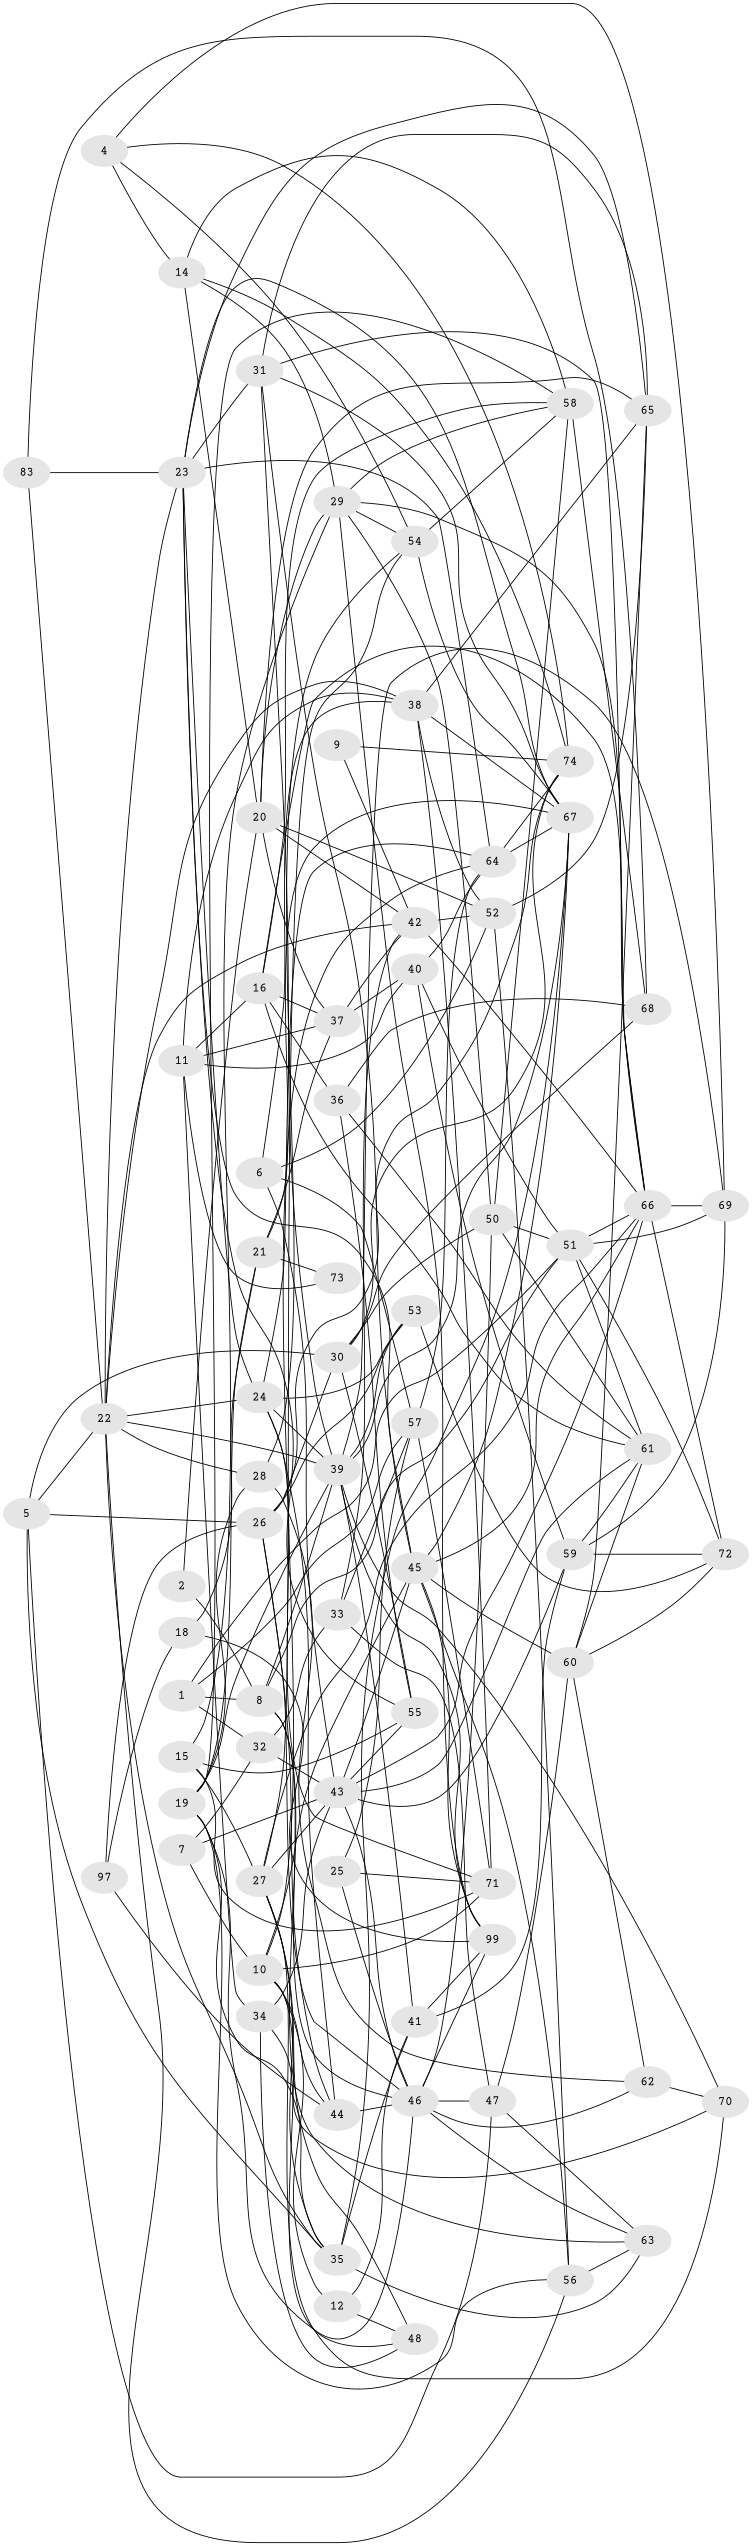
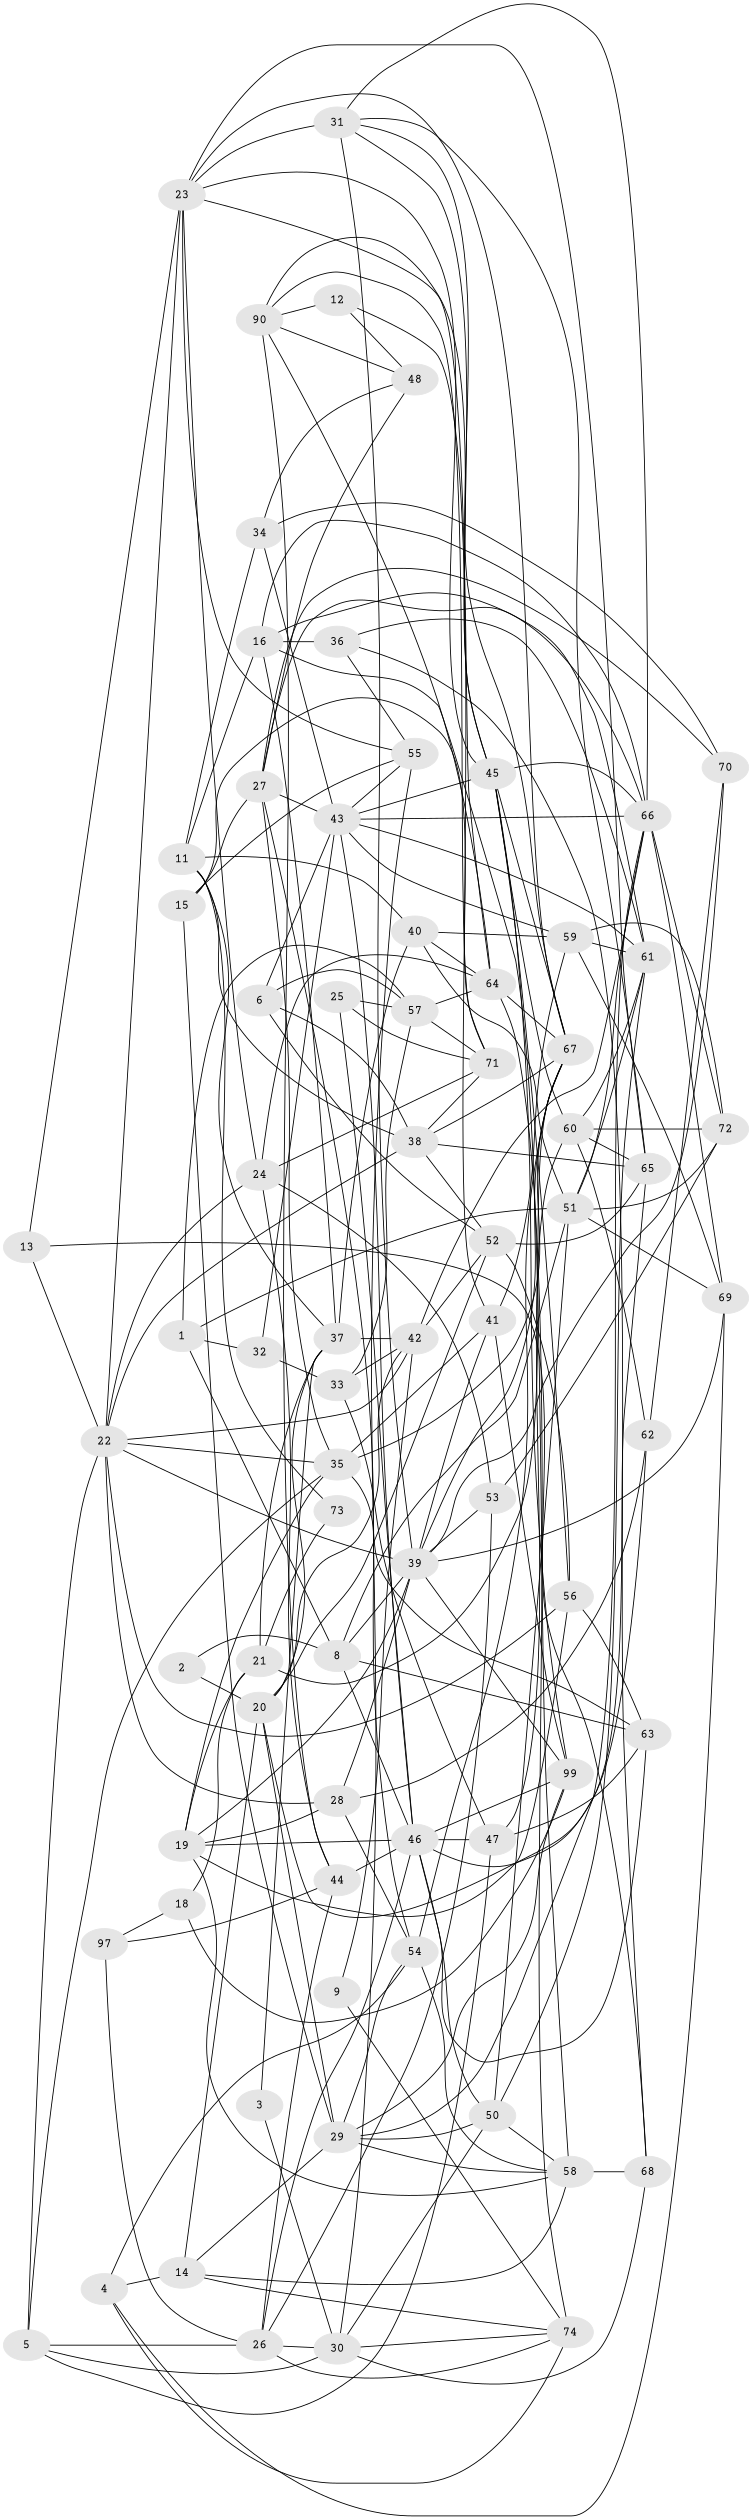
(27, 473) -> (27, 1247)
(298, 1434) -> (369, 1714)
(182, 1850) -> none
(260, 1970) -> (260, 320)
none -> (260, 2105)
